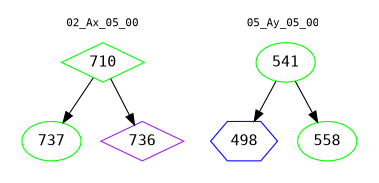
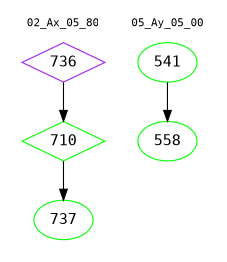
(103, 24) -> (63, 24)
(120, 97) -> (63, 96)
(244, 141) -> none
